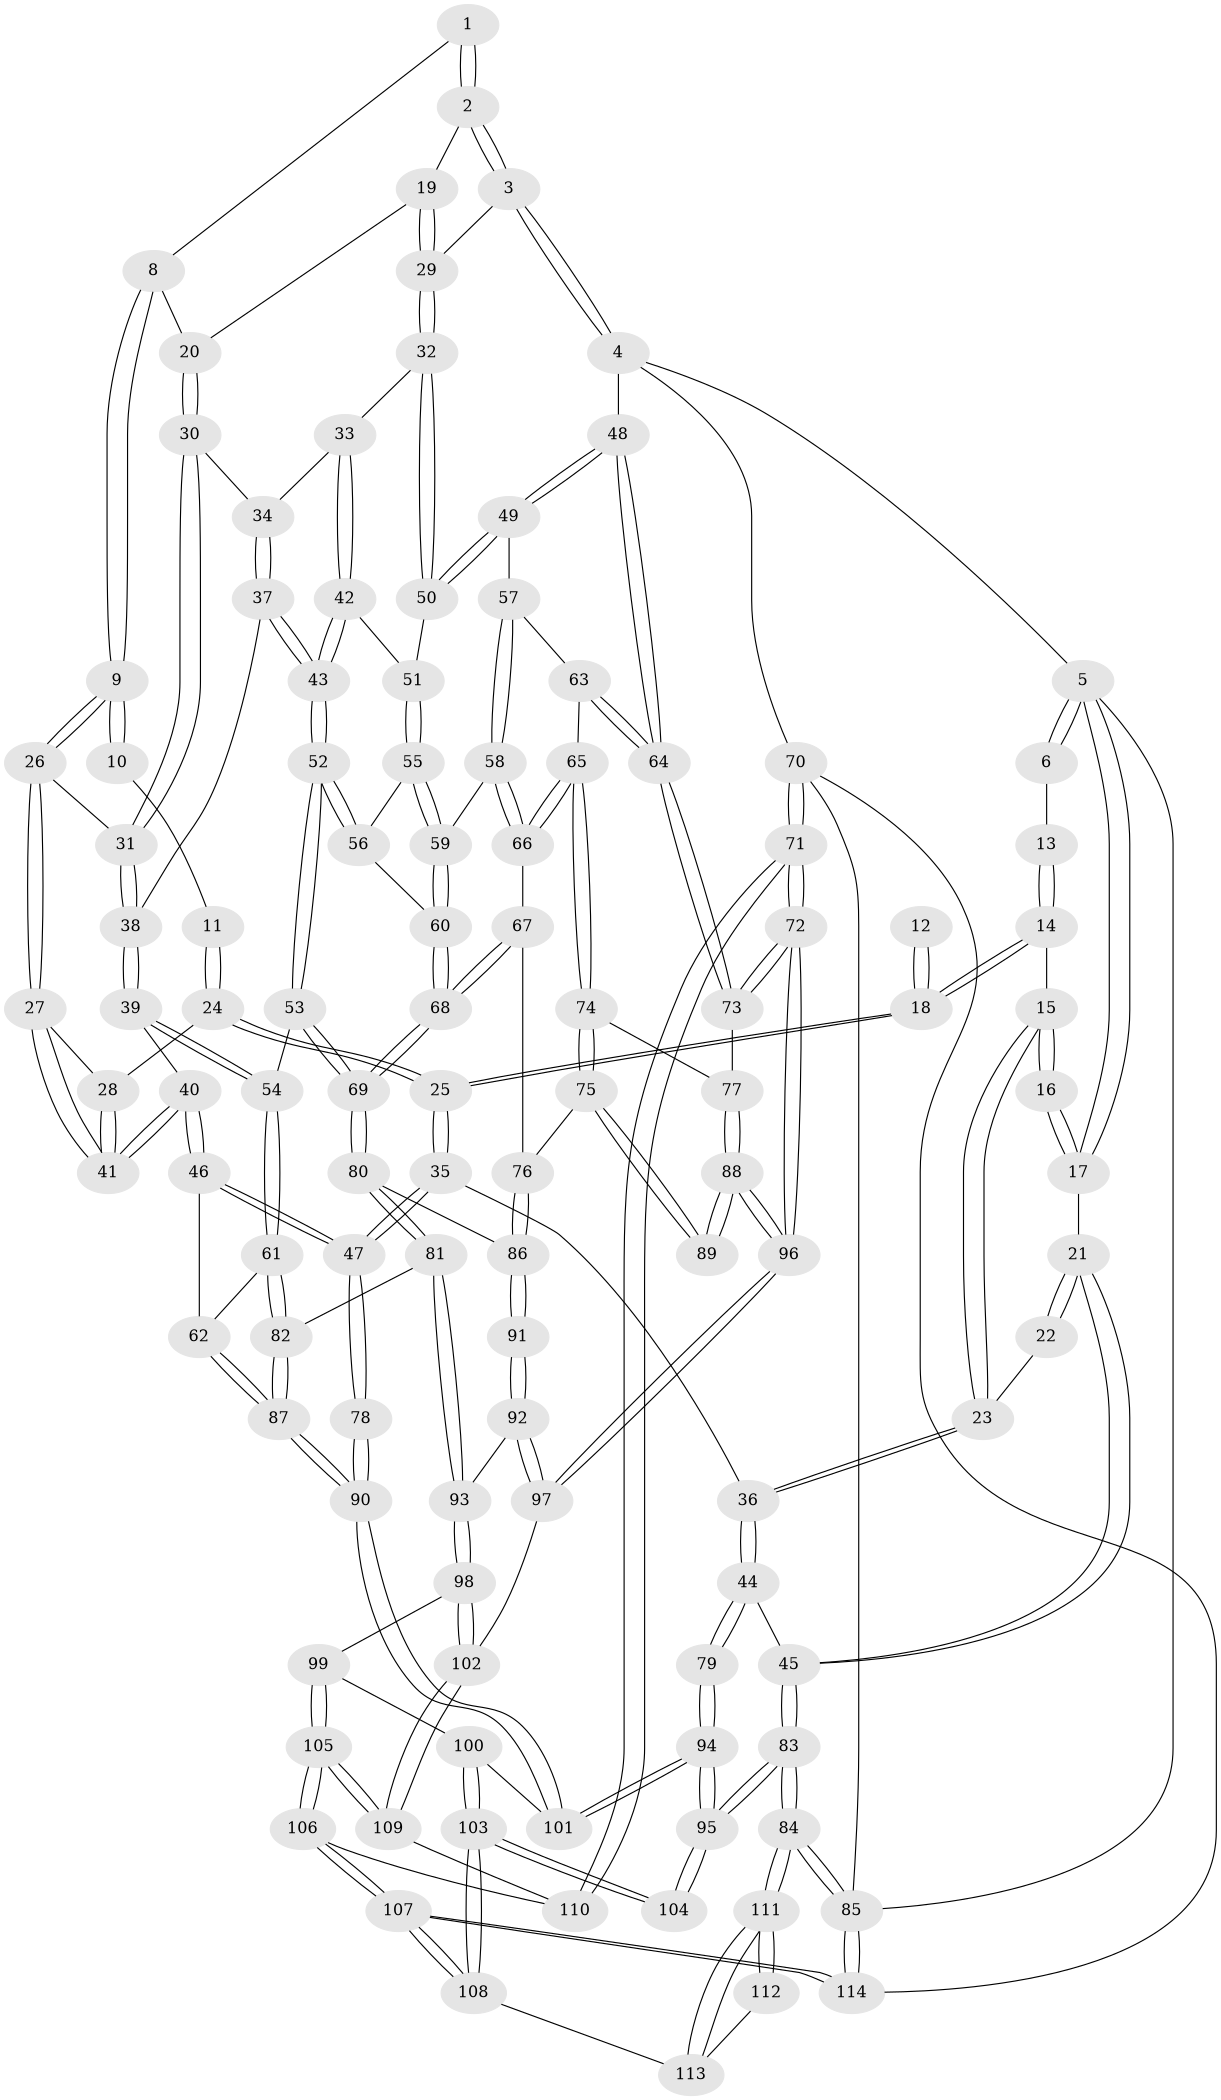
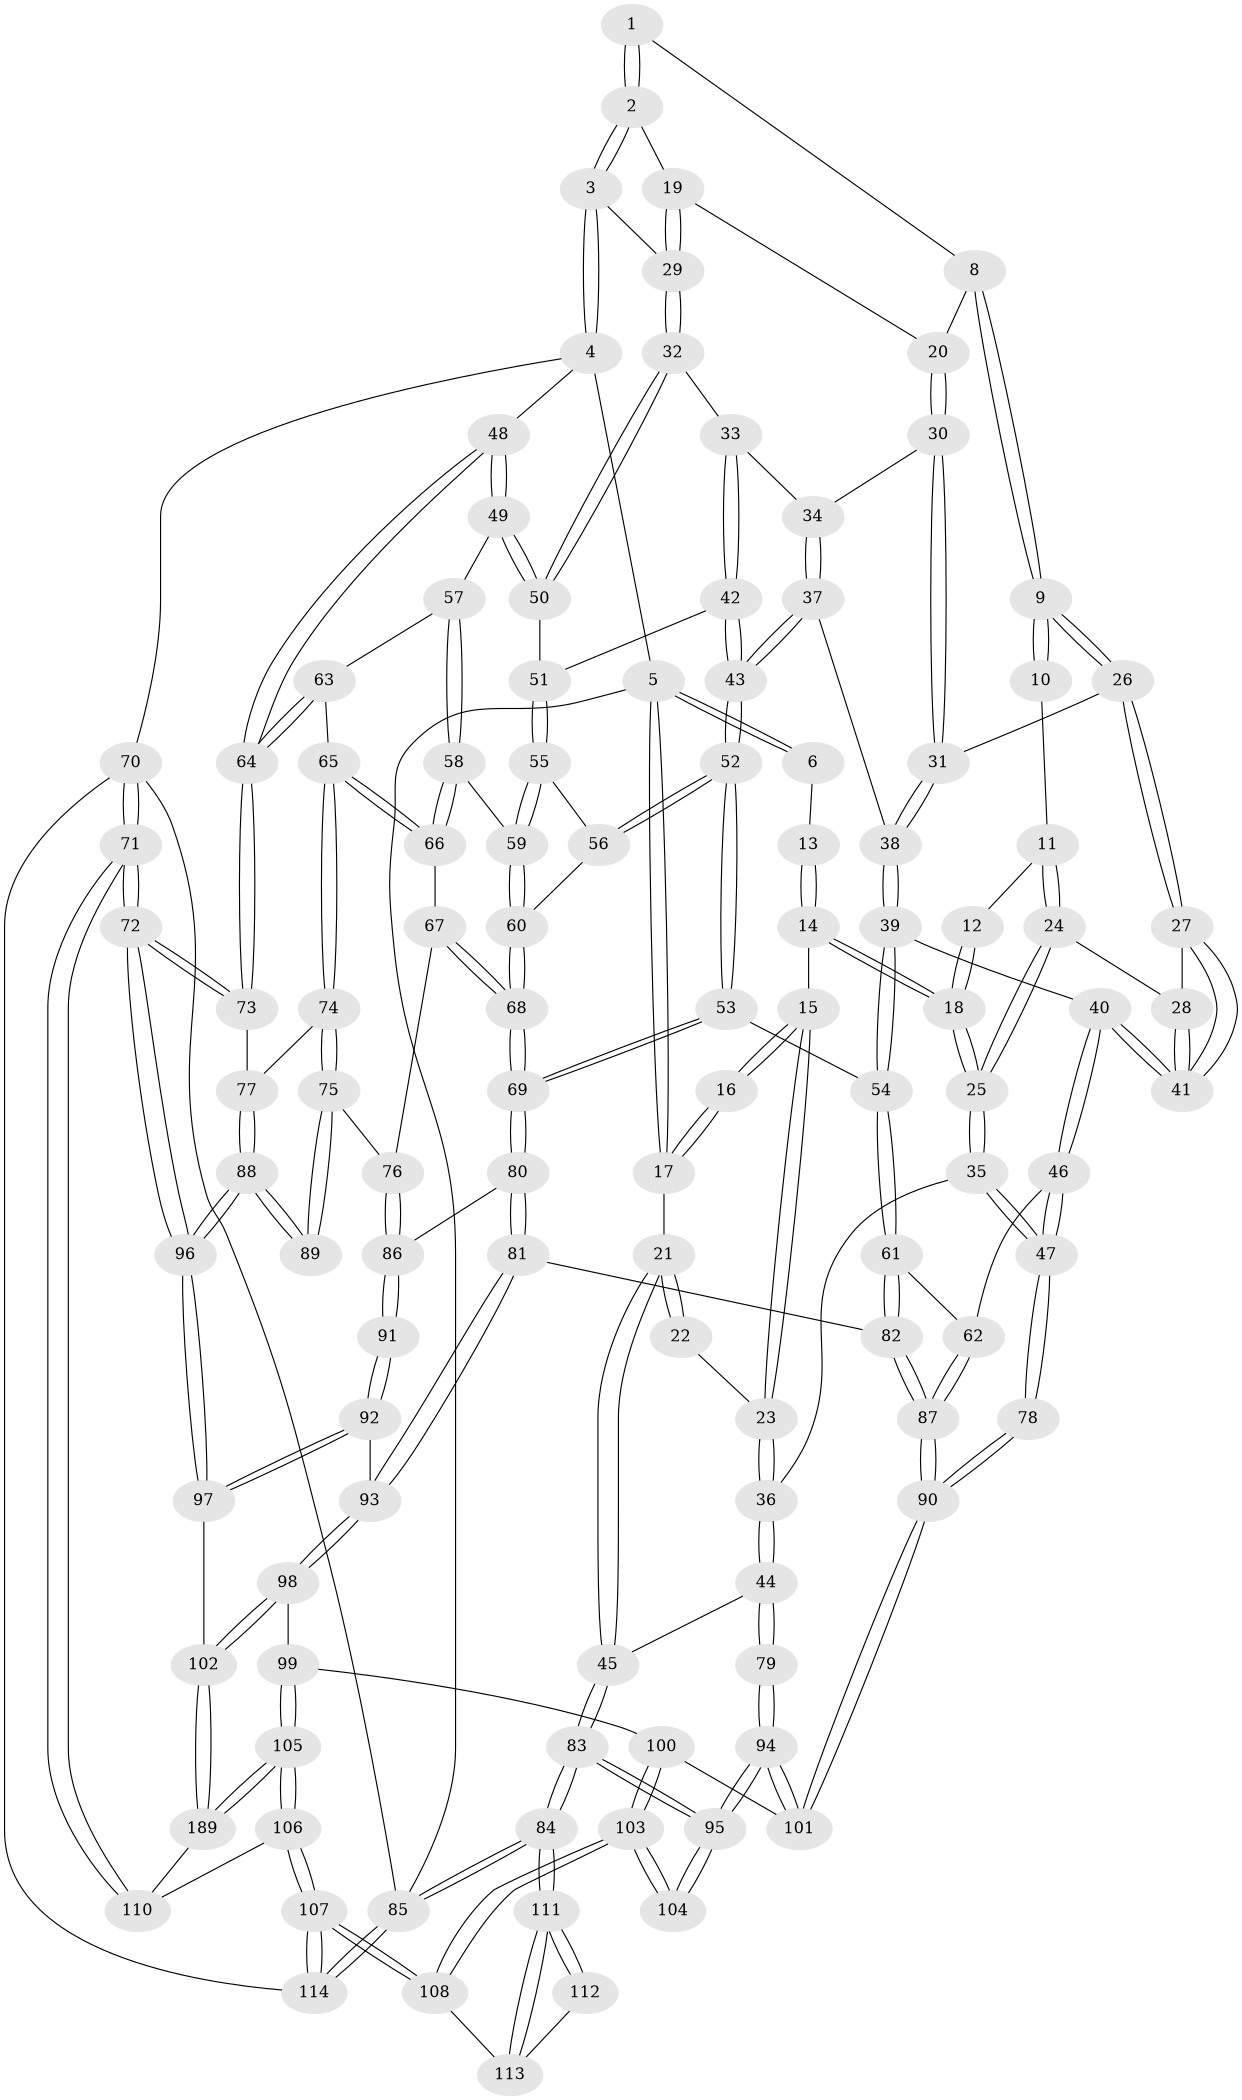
none -> (1010, 886)
(388, 1829) -> (203, 1829)
